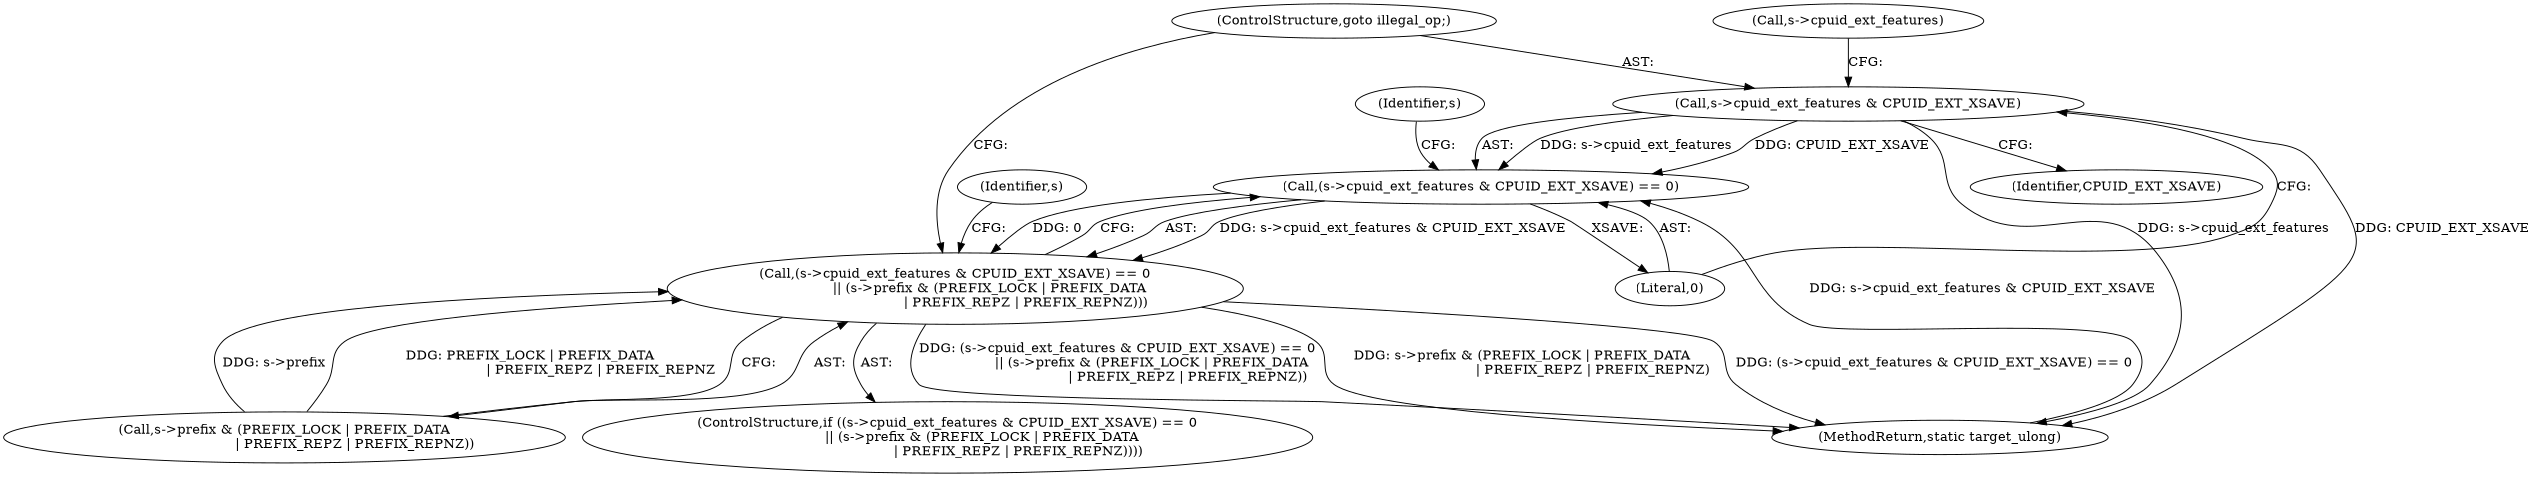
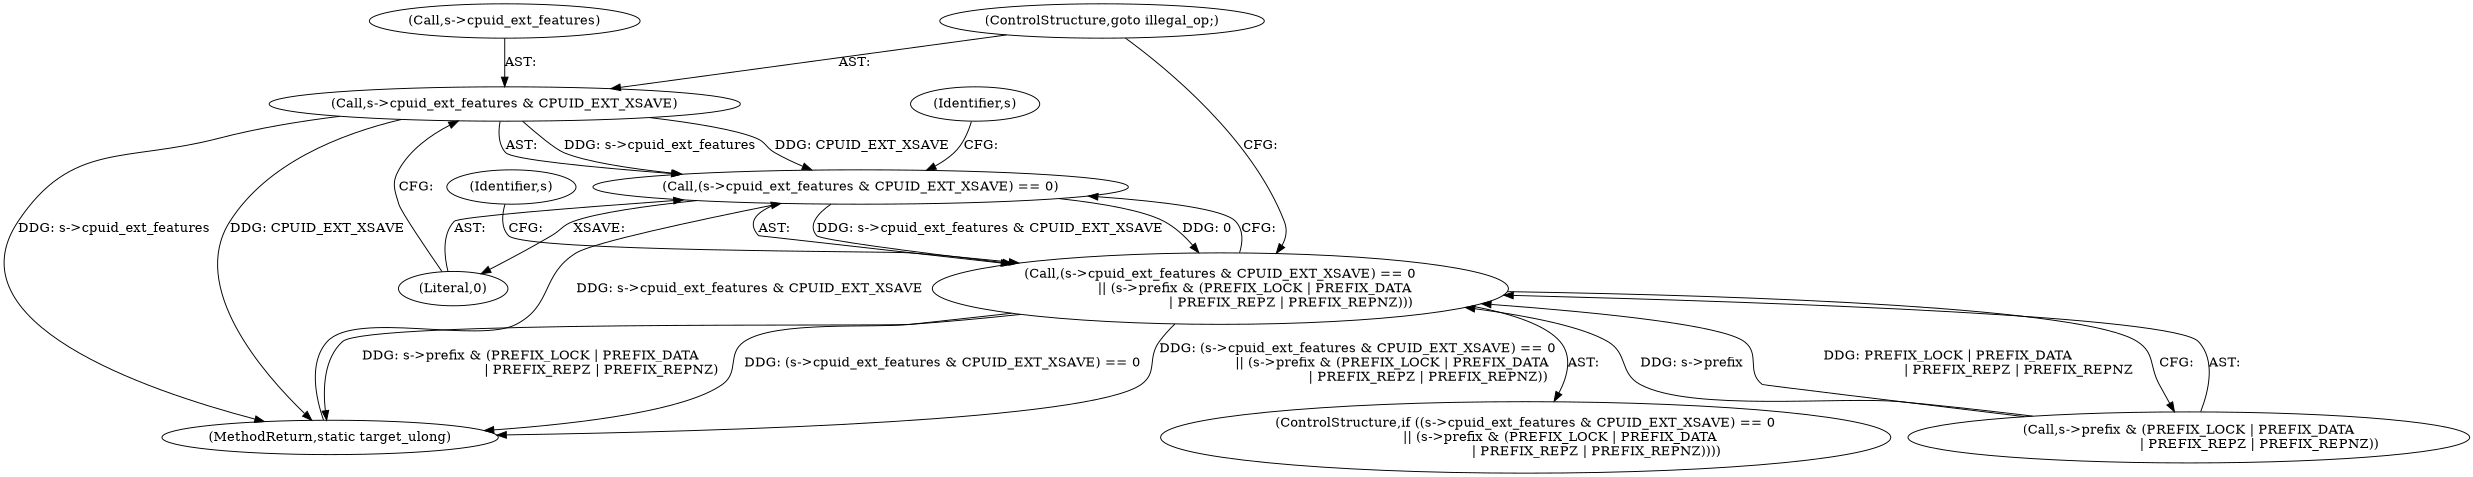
(1868, 62) -> (523, 62)
(2117, 187) -> none
